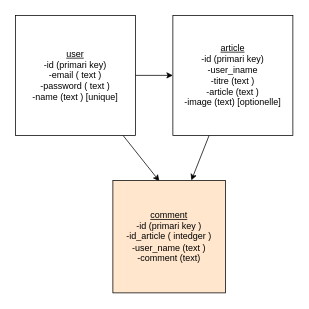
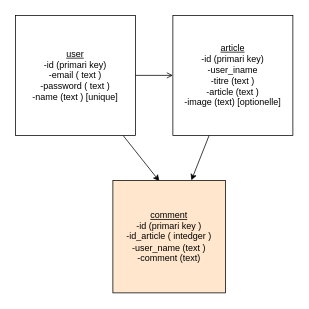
(166, 75) -> (167, 75)
